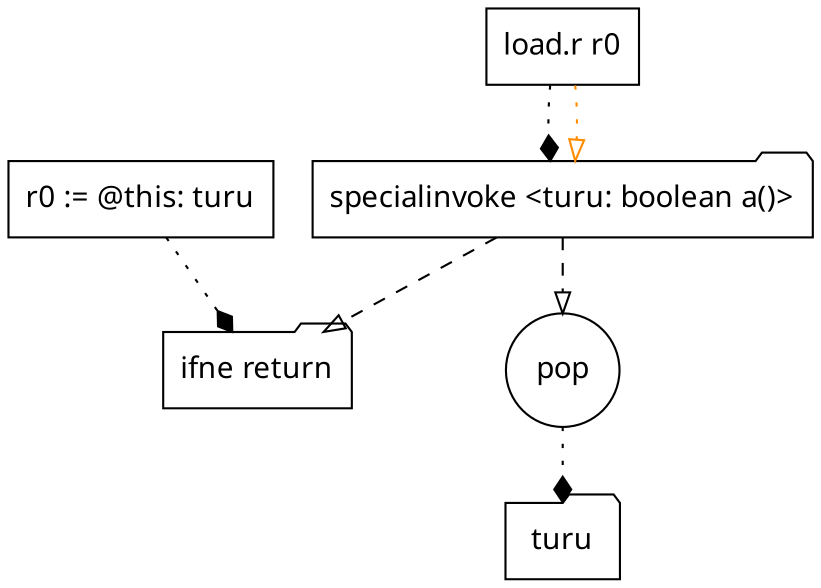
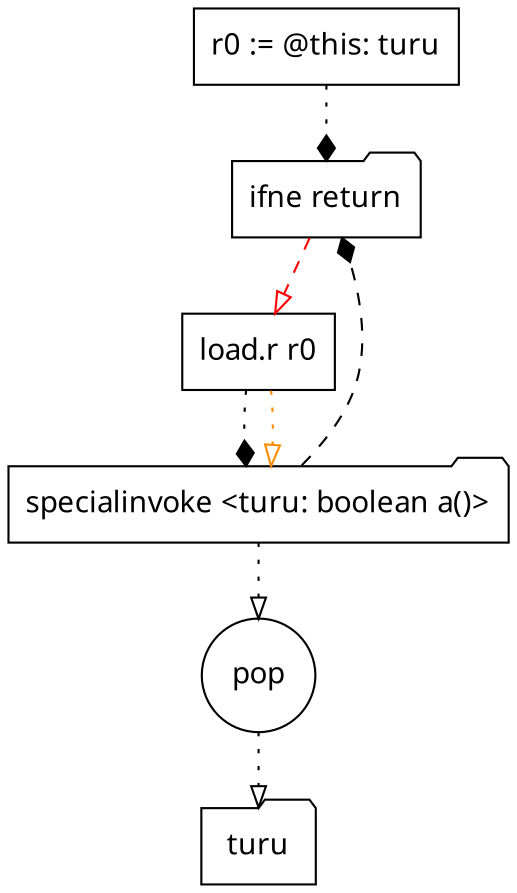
(563, 265) -> (259, 570)
none -> (297, 266)
(419, 280) -> (359, 372)
(563, 452) -> (259, 759)
